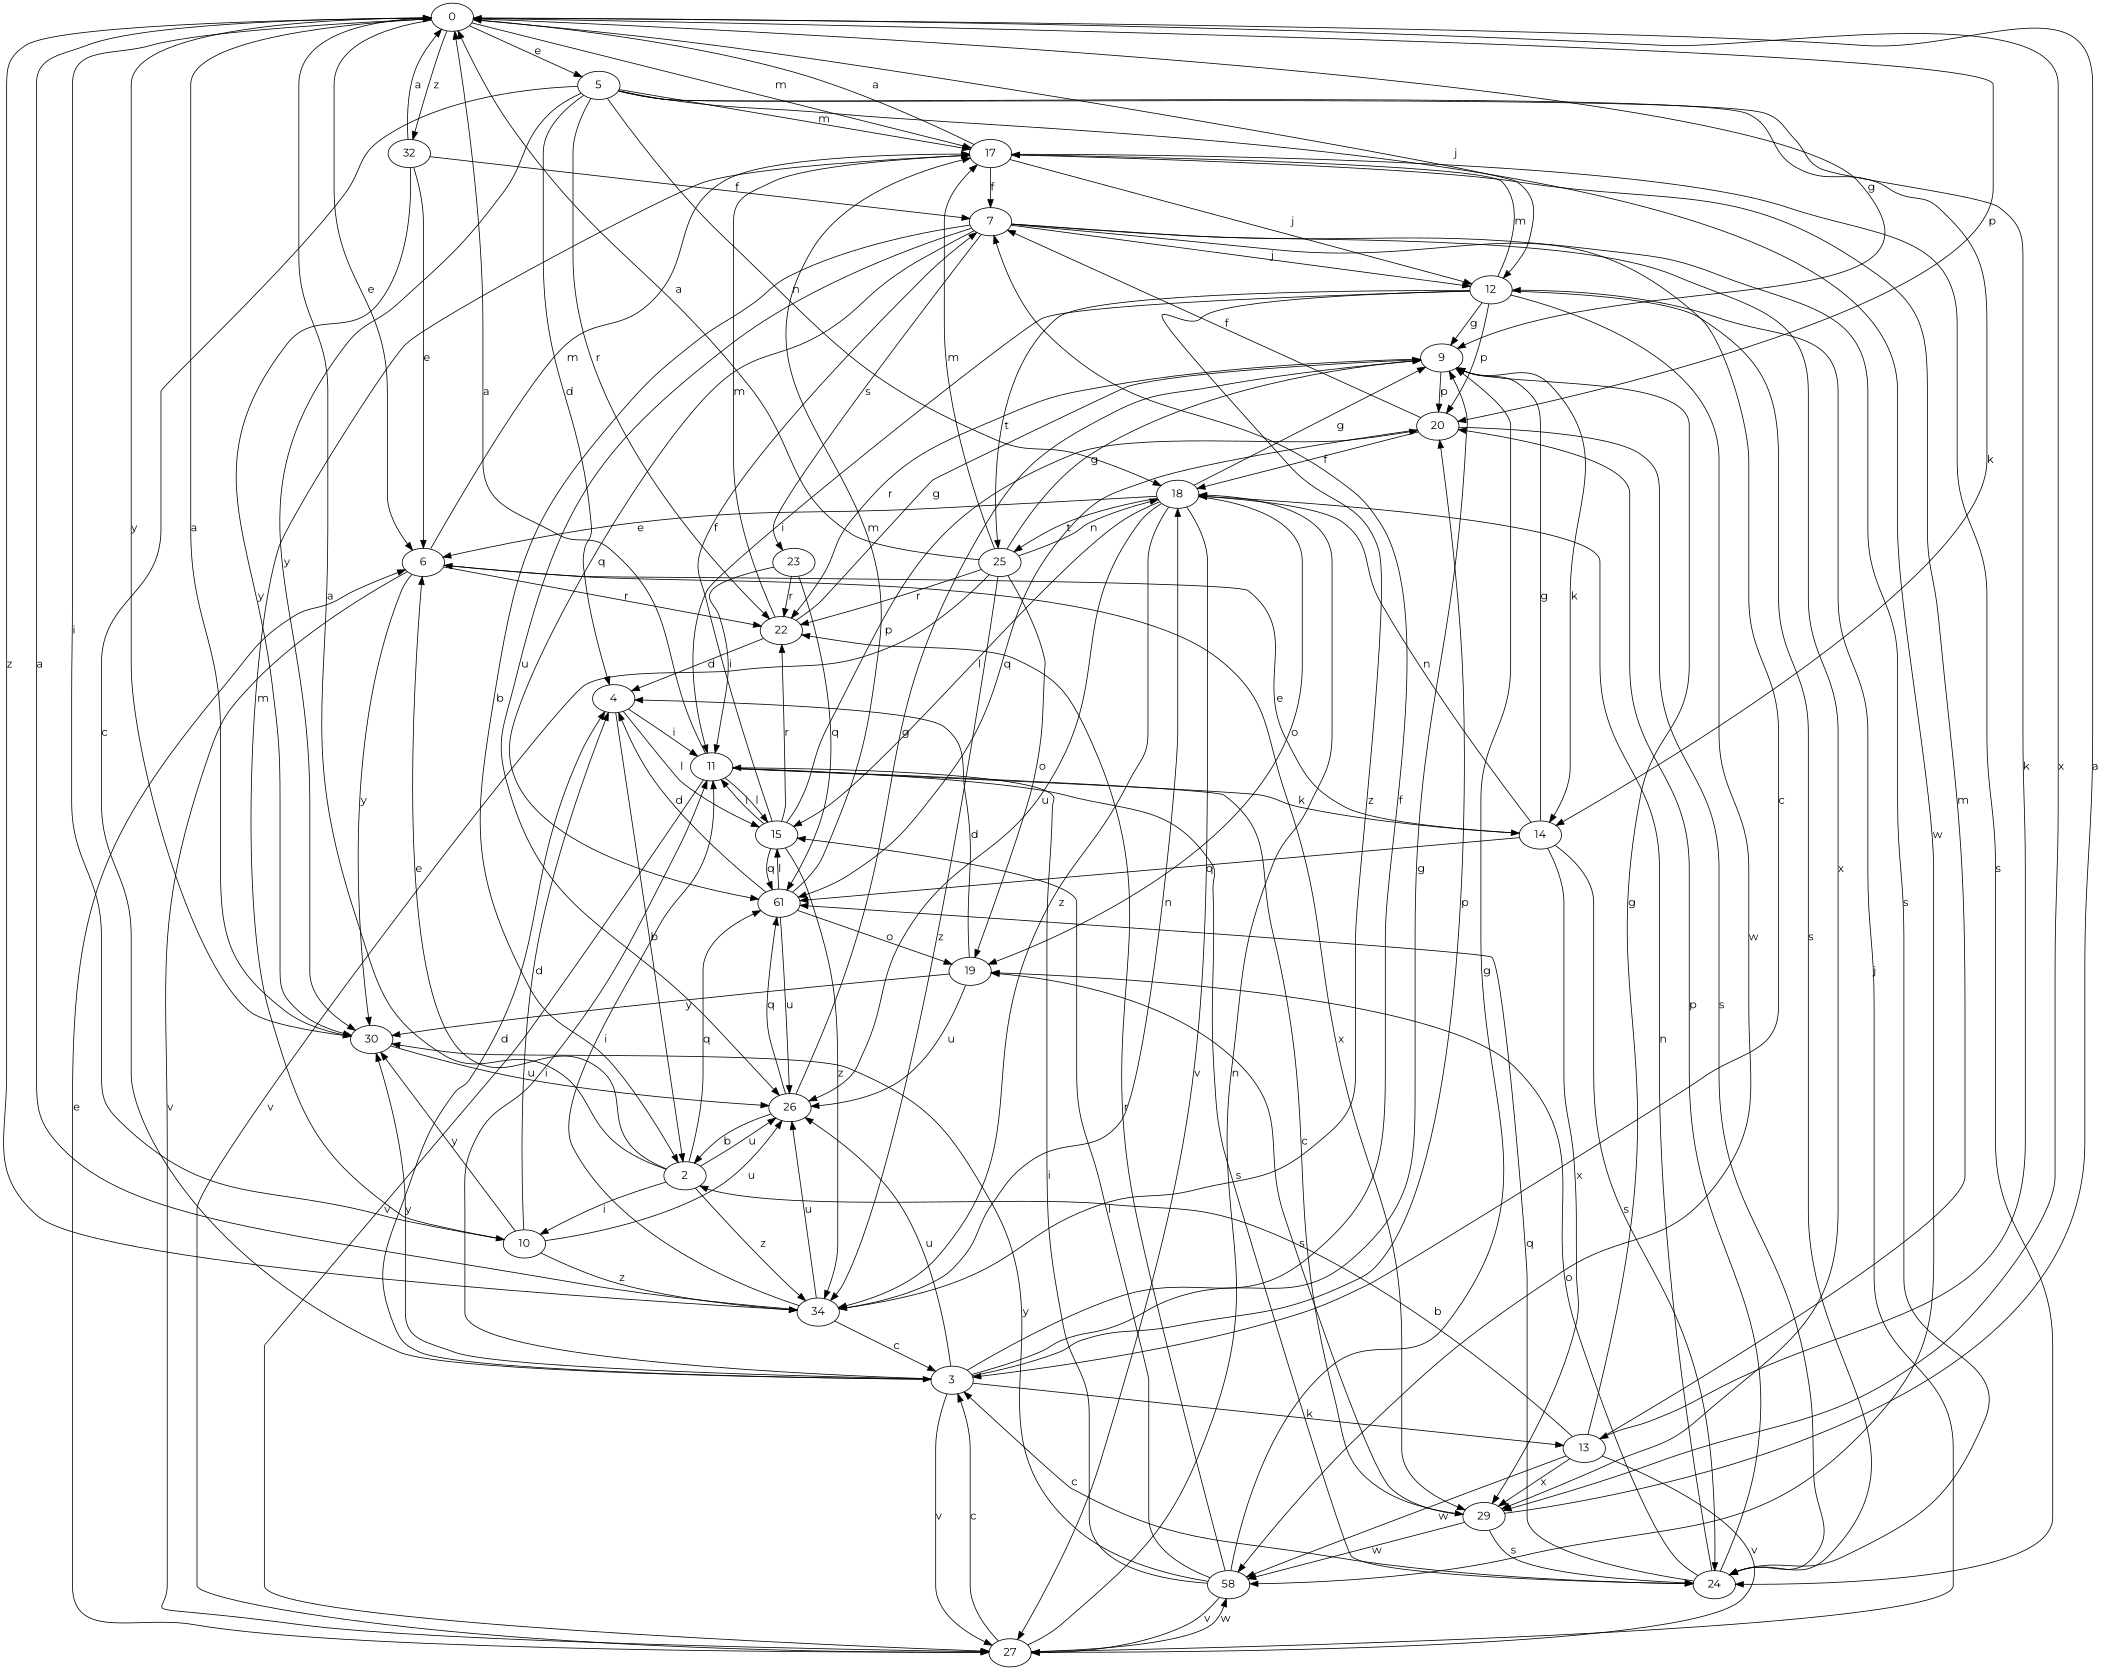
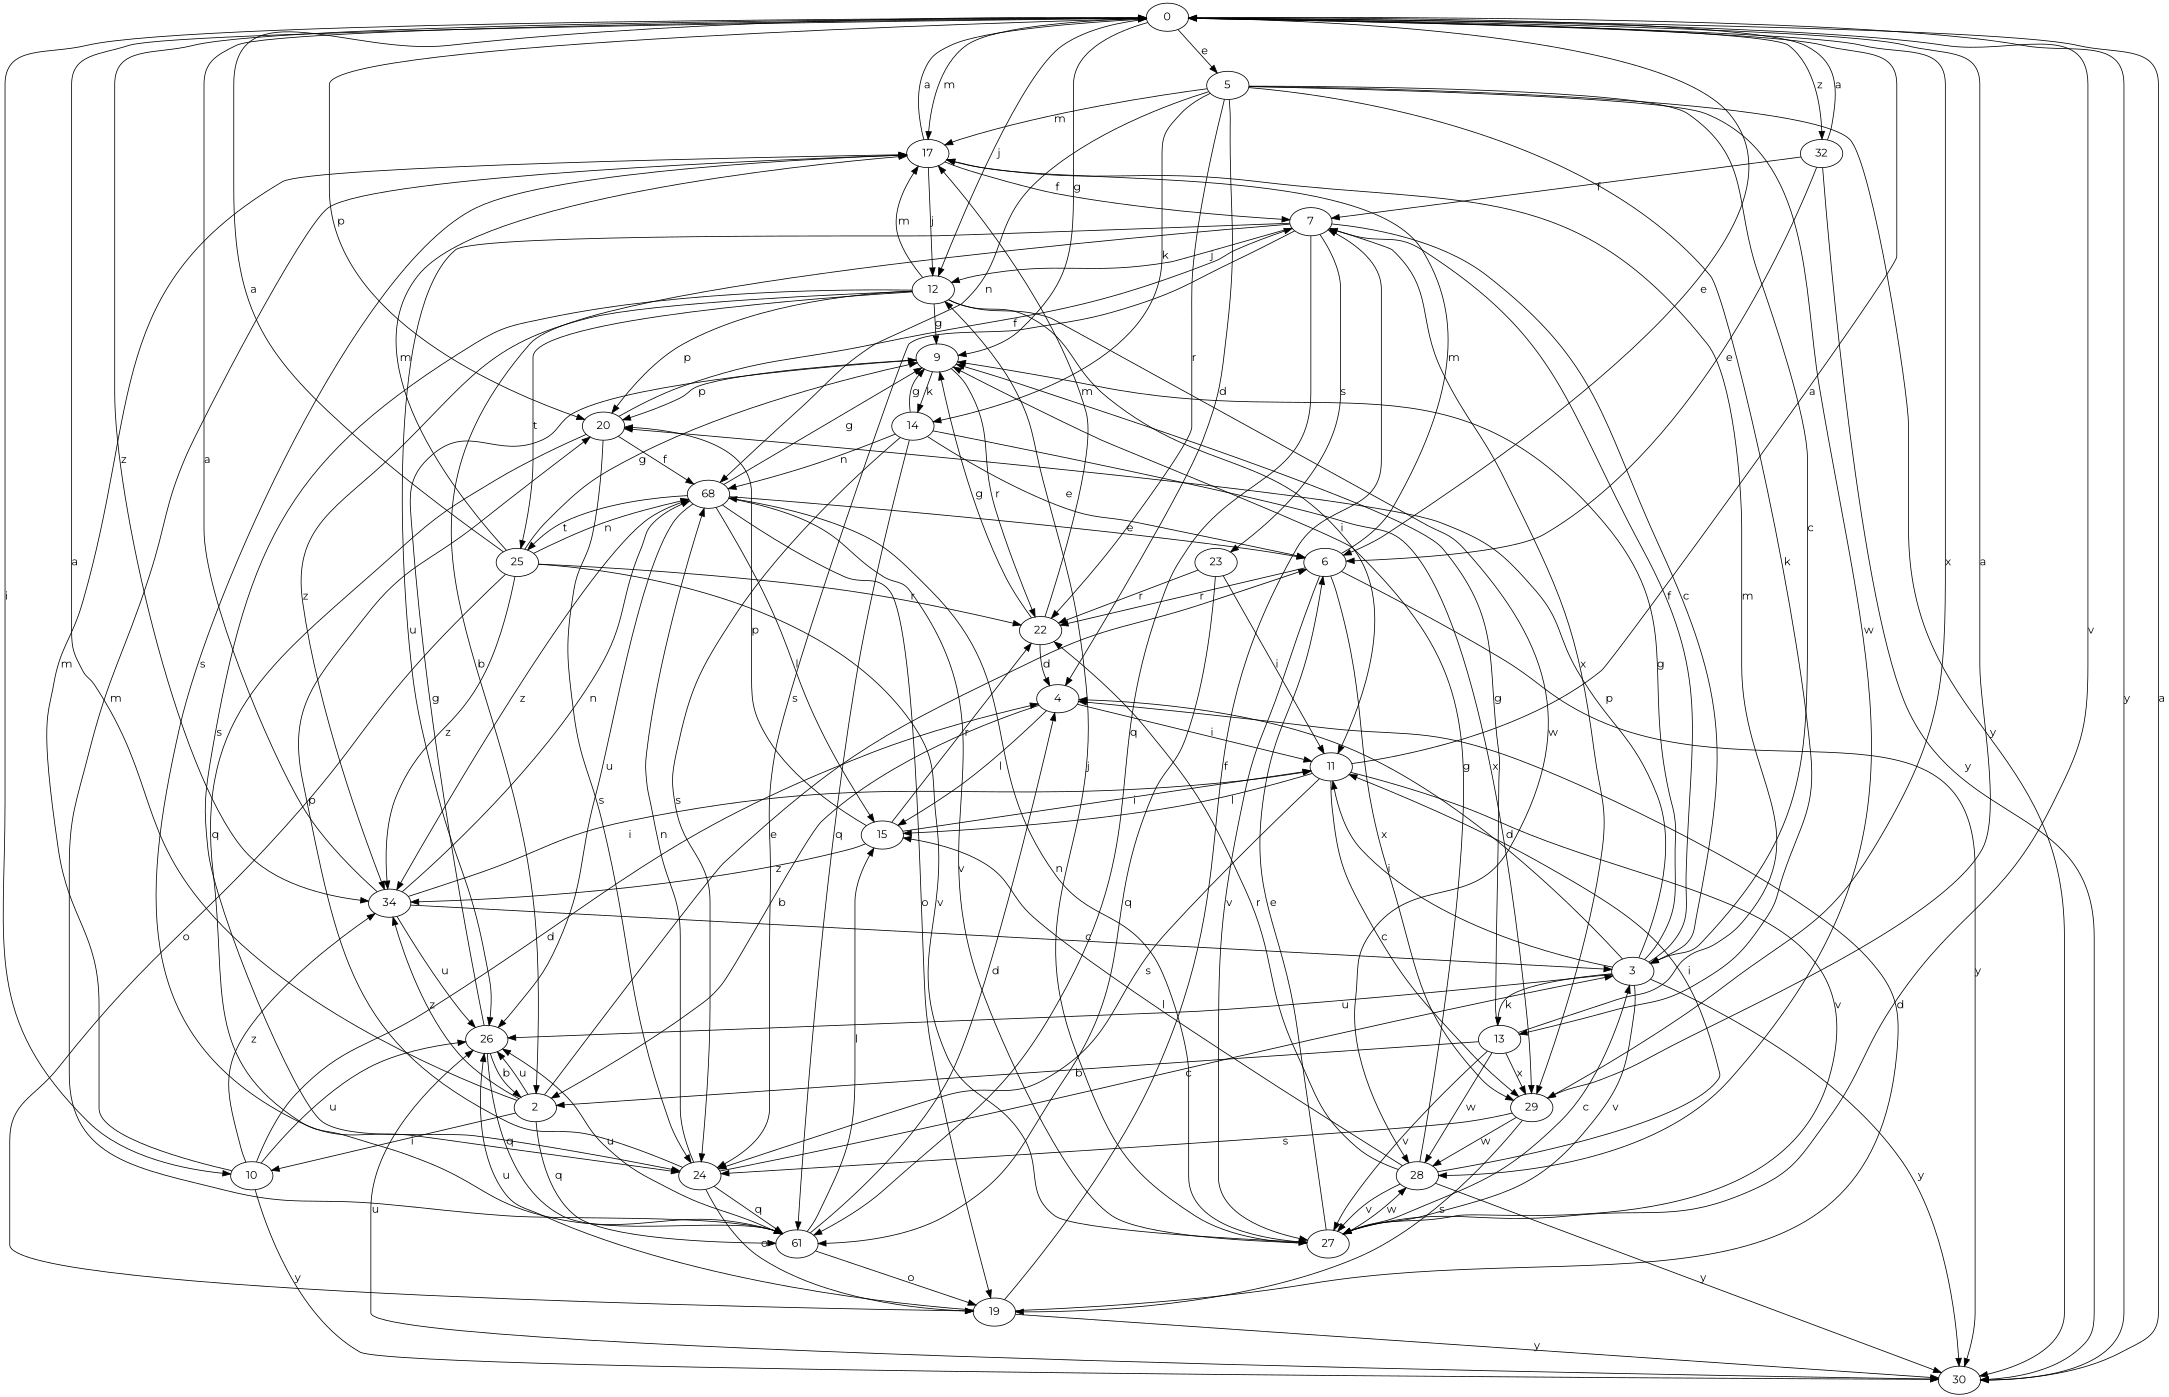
none -> (2088, 436)
(1178, 494) -> (708, 494)
(724, 507) -> (1224, 757)
(1241, 793) -> none
(767, 865) -> none
(1229, 1585) -> (1417, 1176)
